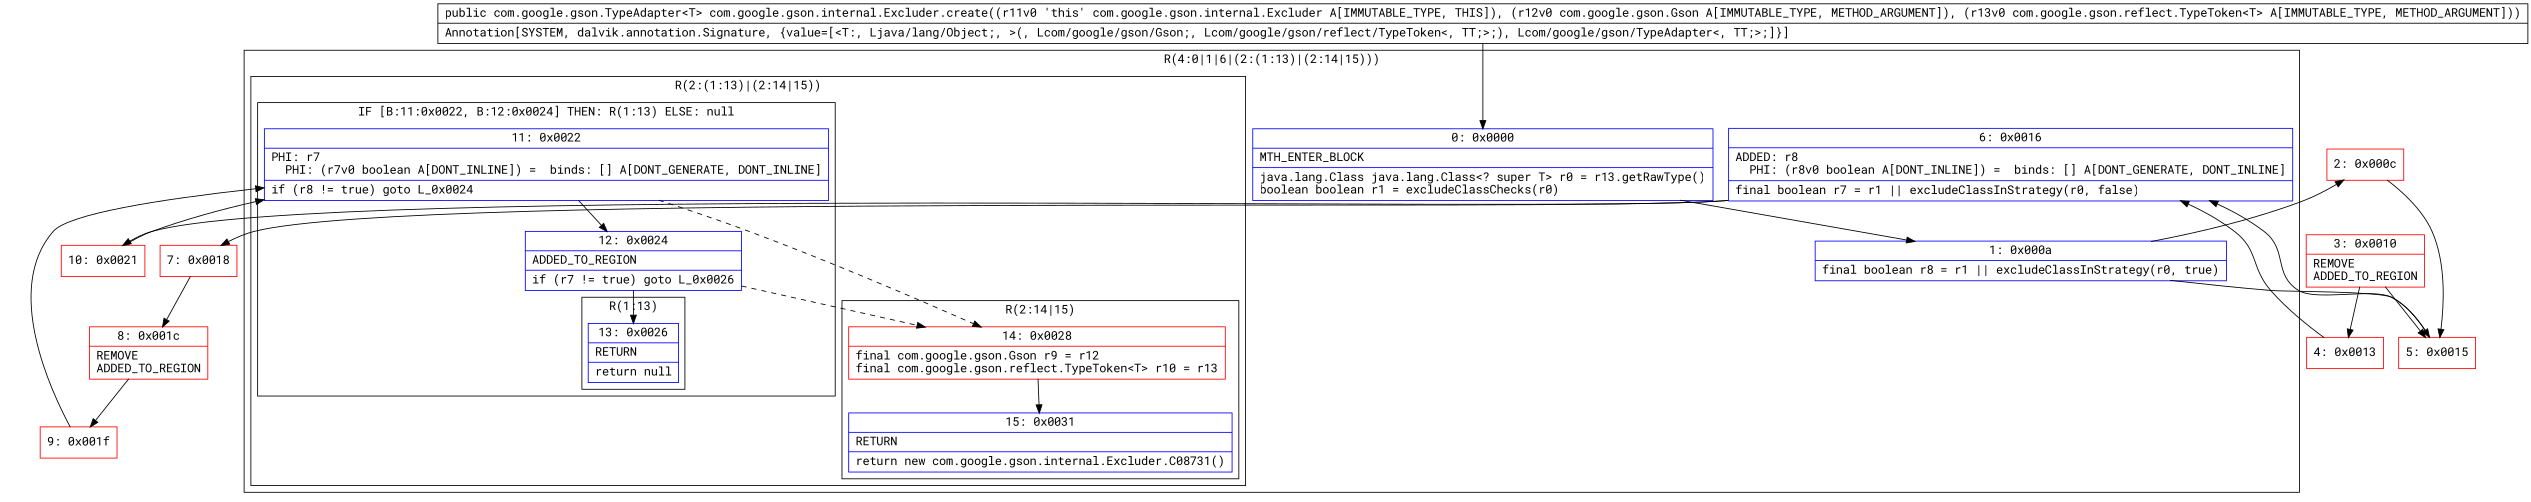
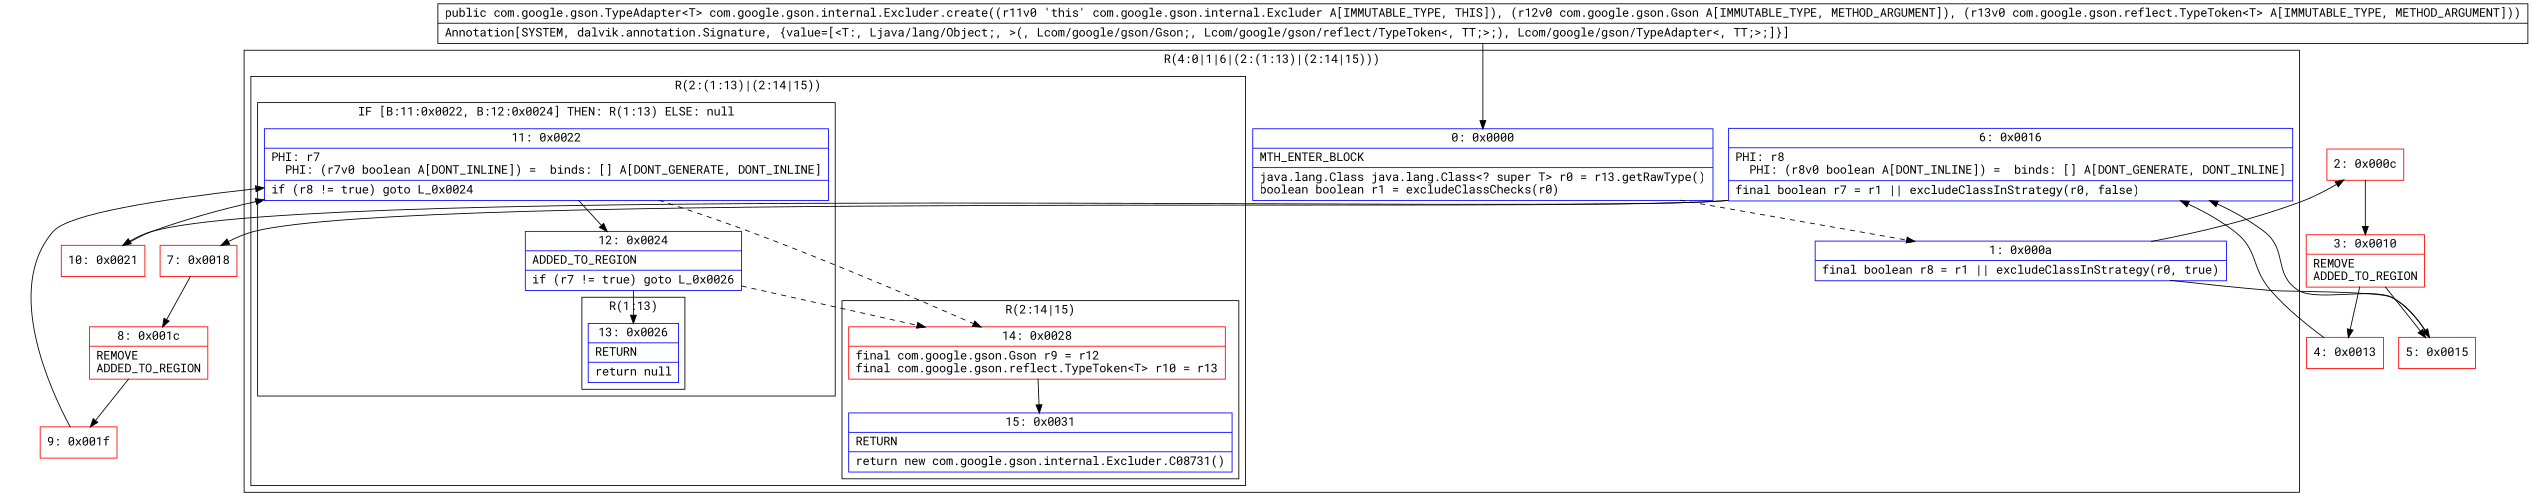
(1770, 157) -> (1764, 157)
(1793, 220) -> (1793, 220)
(2437, 246) -> (2365, 203)
